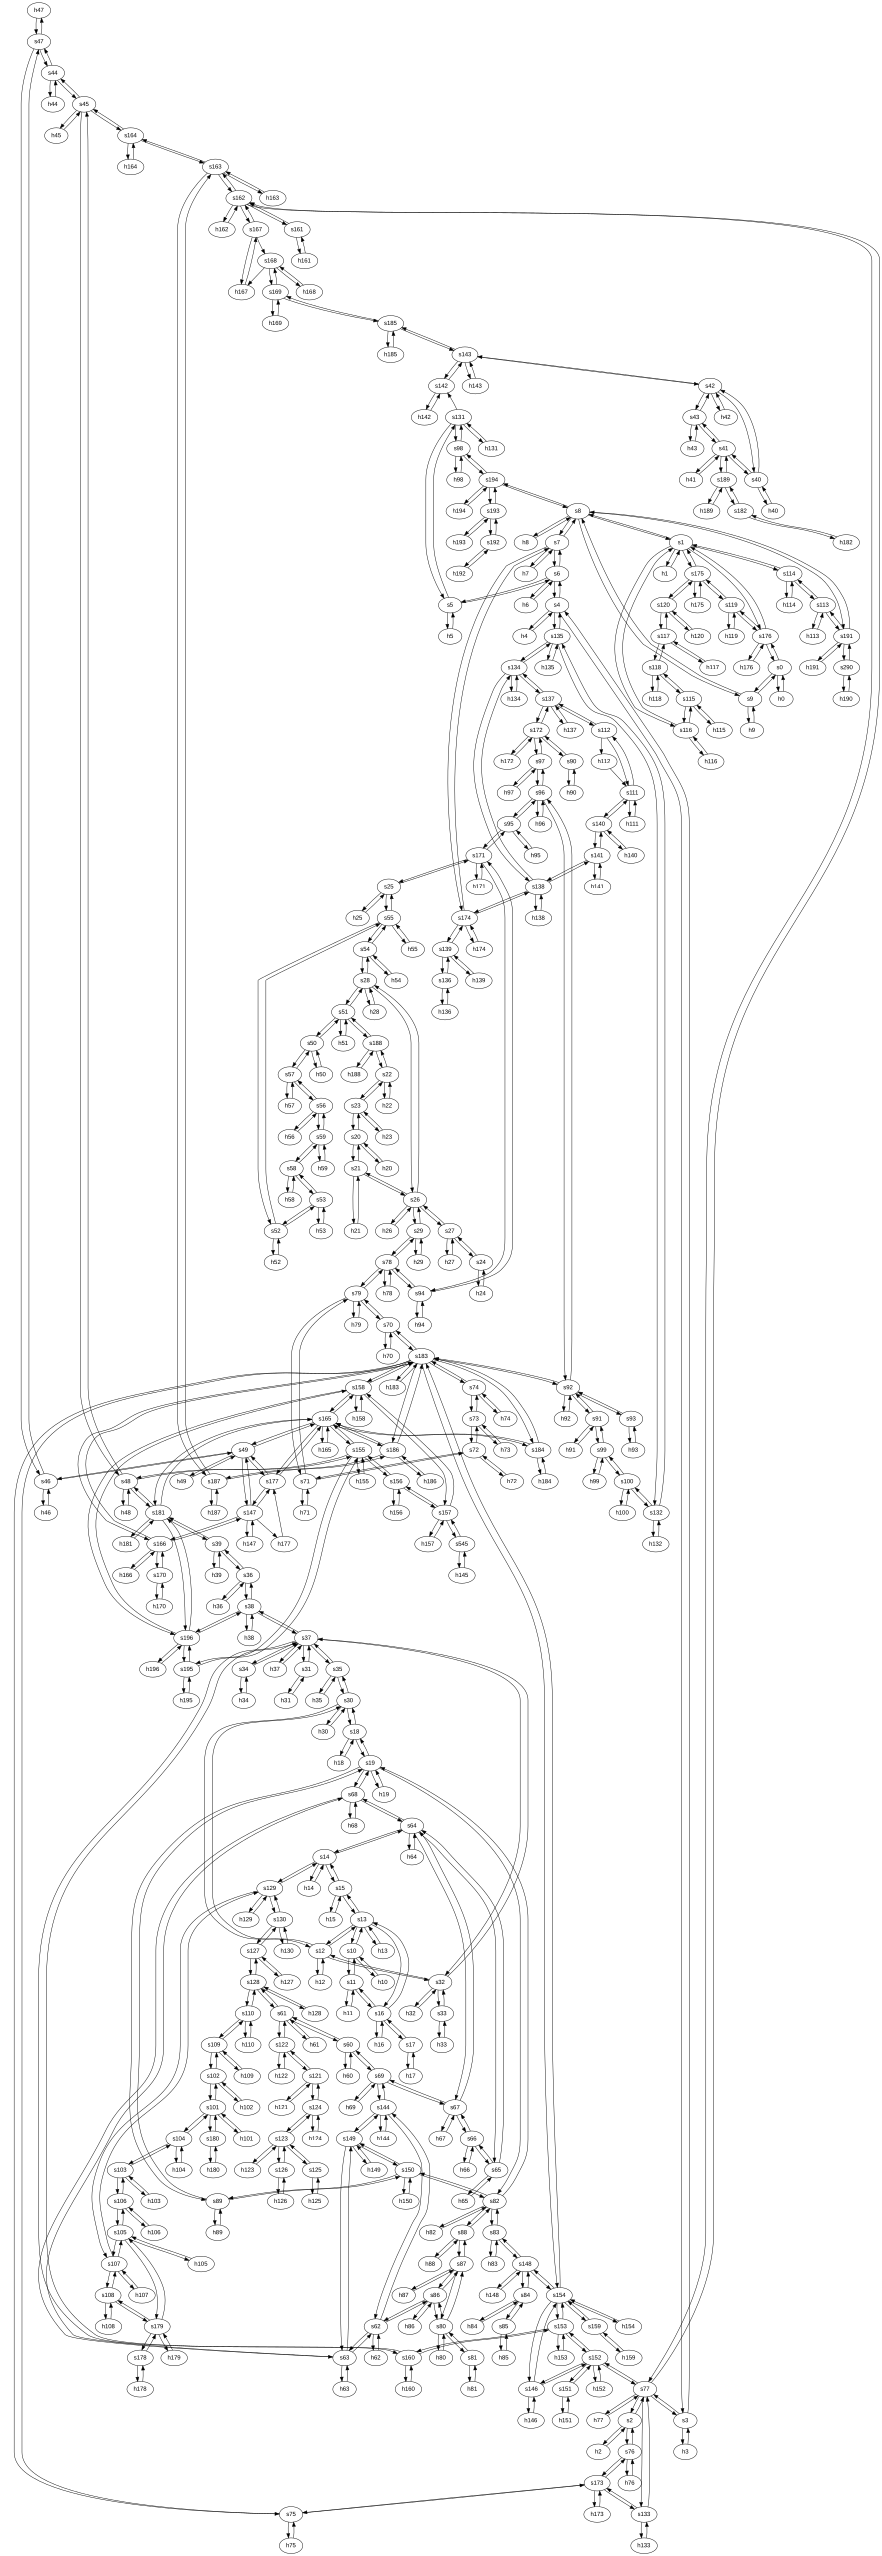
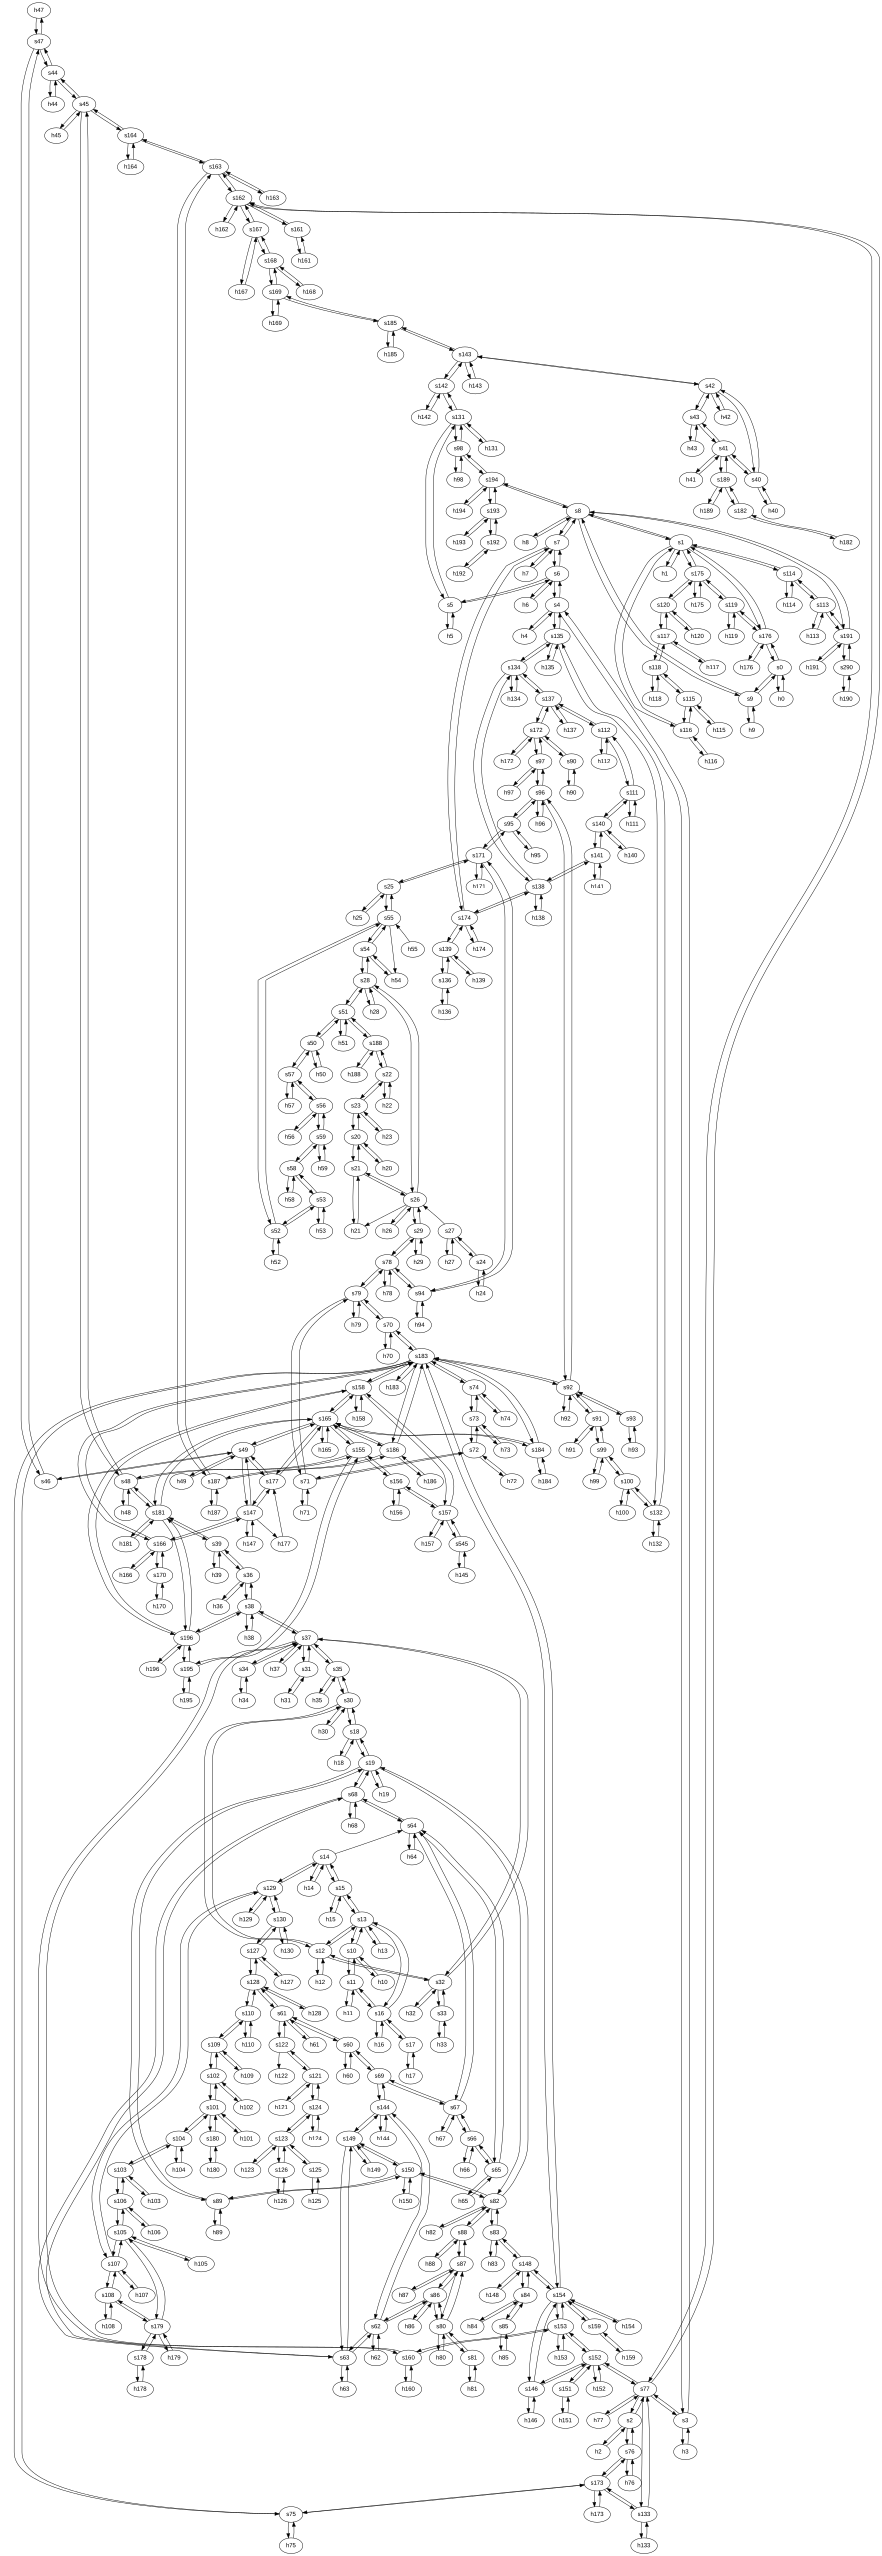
(258, 275) -> (267, 247)
none -> (446, 400)
(617, 776) -> (607, 748)
(397, 933) -> (392, 947)
(429, 1215) -> (387, 1214)
(362, 1482) -> none
(46, 1513) -> none
(370, 1840) -> none
(285, 2063) -> none
(351, 2108) -> none
